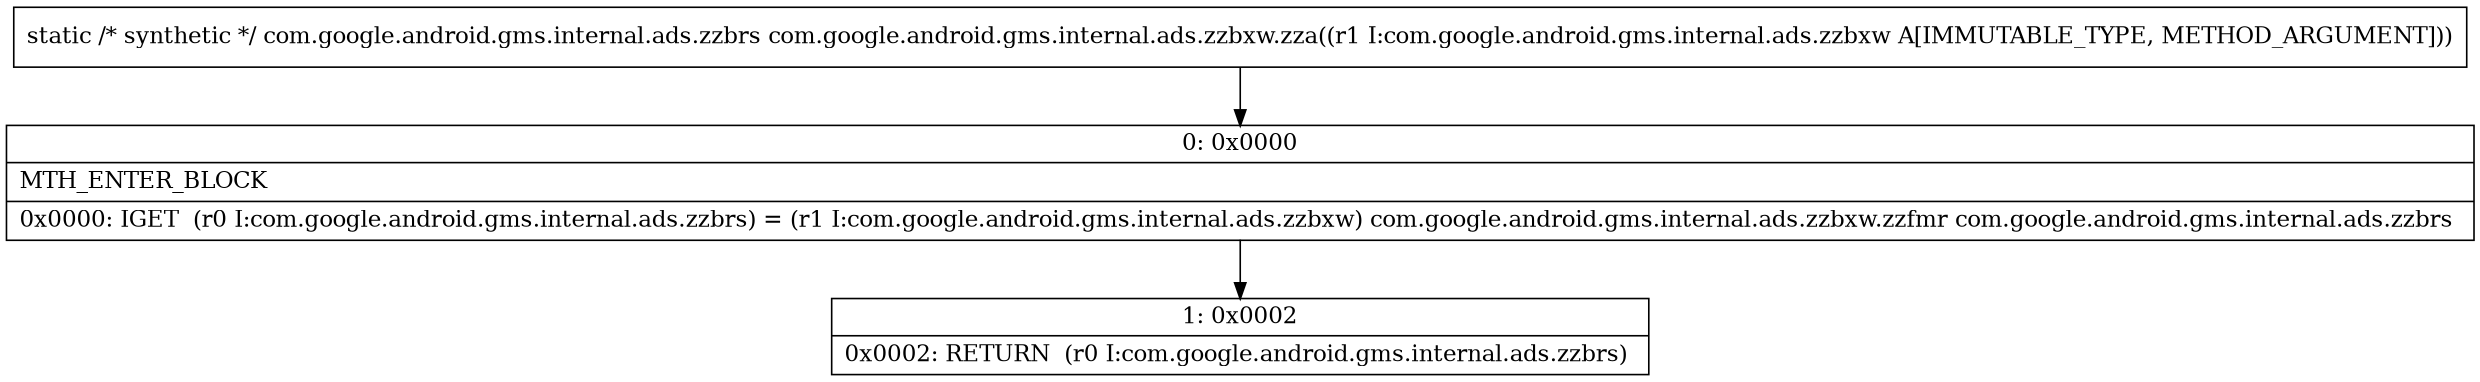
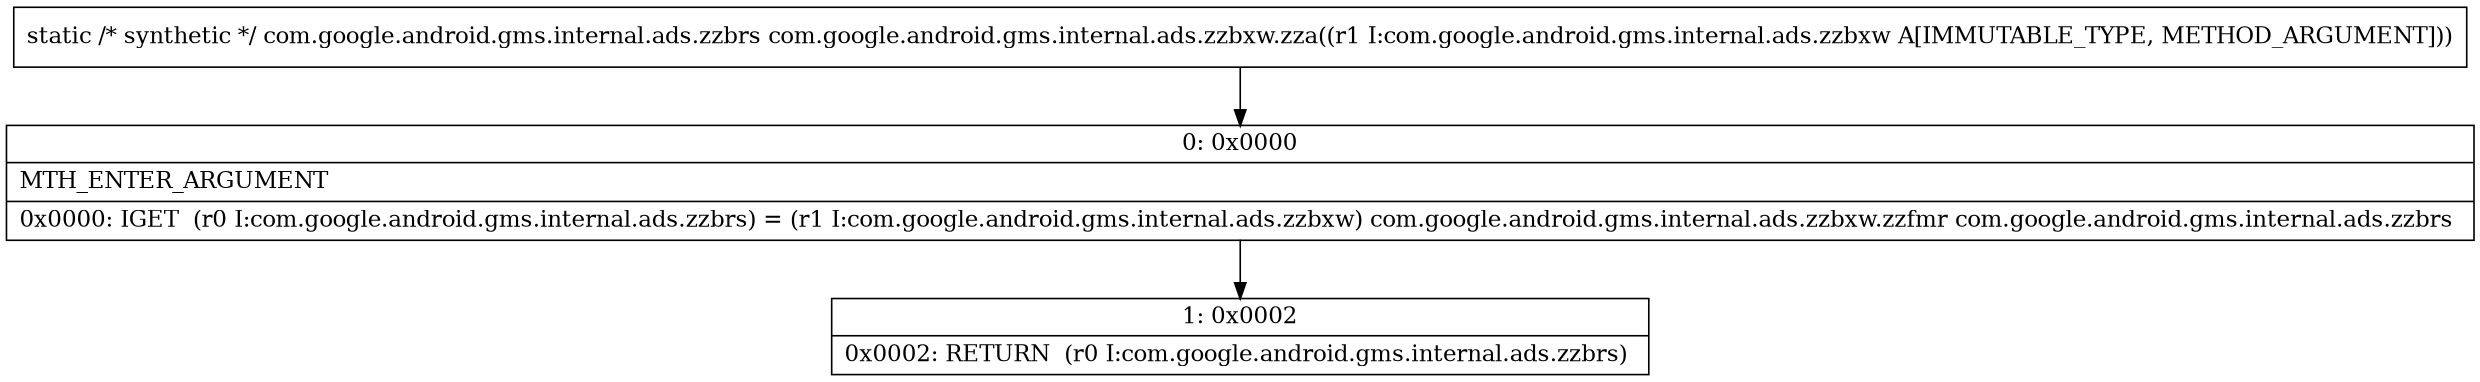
(144, 181) -> (174, 181)
